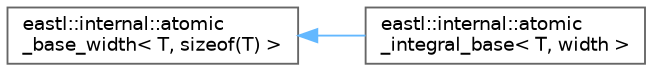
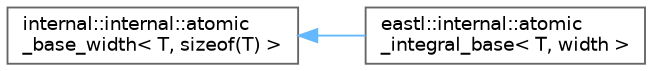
(153, 36) -> (153, 36)
